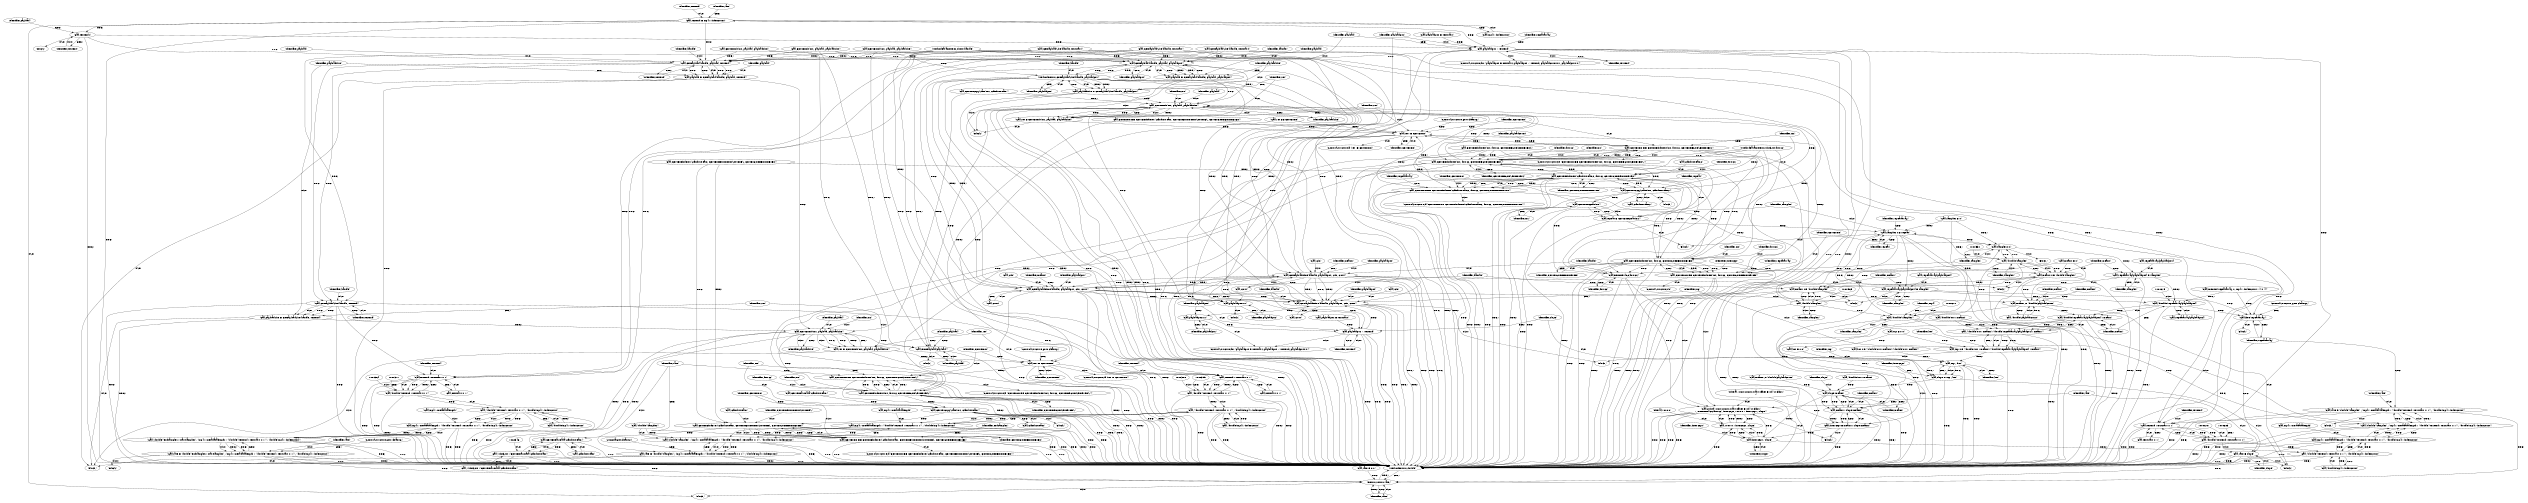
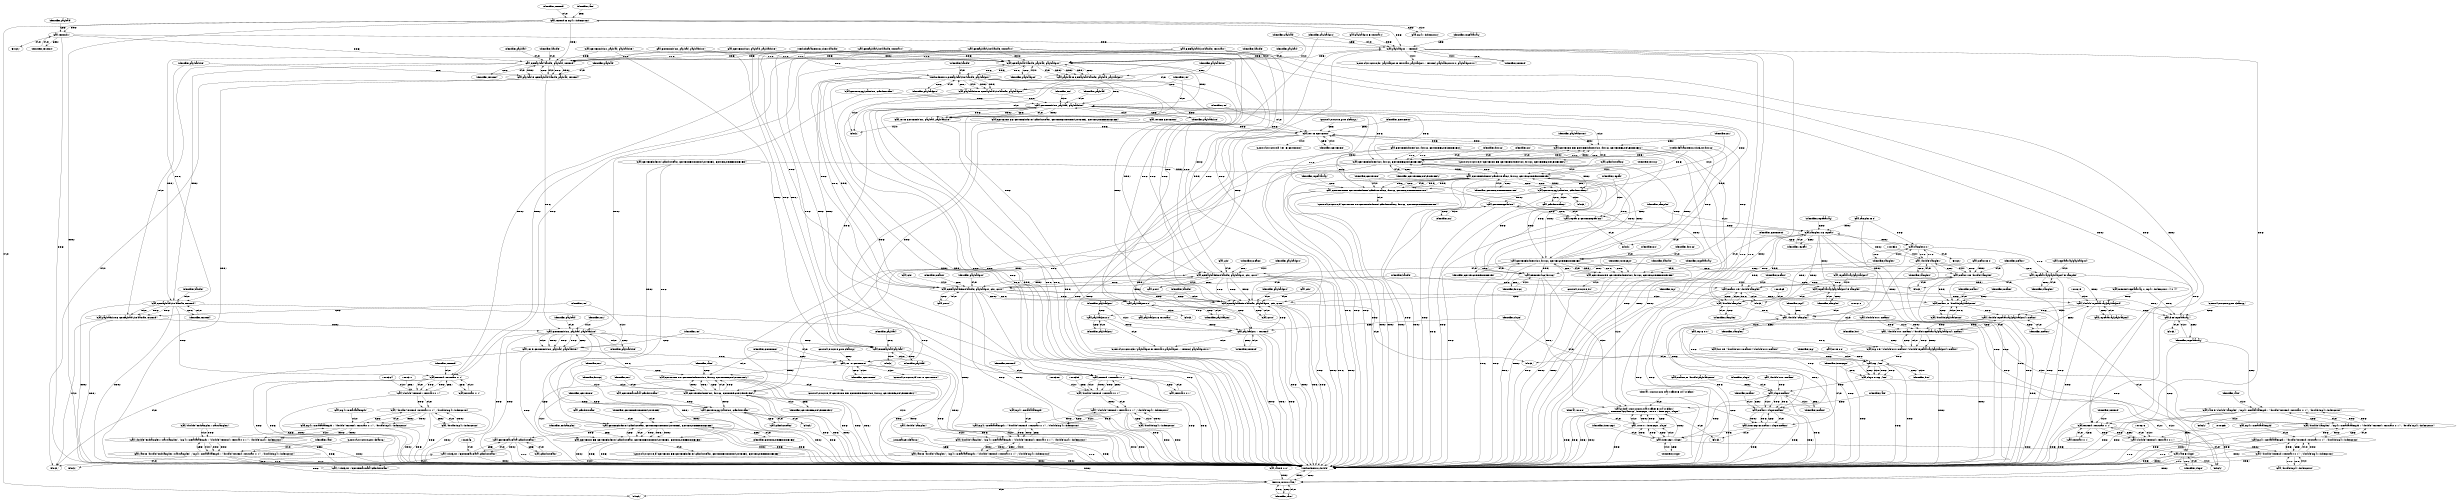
(1848, 344) -> (1796, 359)
none -> (205, 426)
